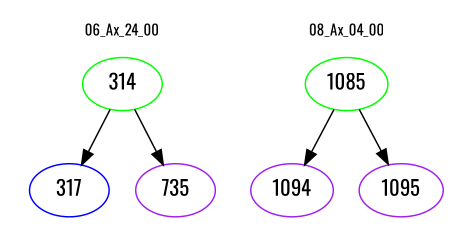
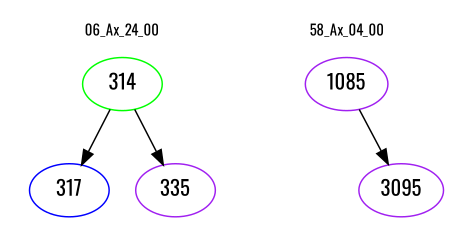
(347, 32) -> (347, 32)
(347, 84) -> (347, 84)
(176, 190) -> (176, 190)
(292, 190) -> none
(401, 190) -> (401, 190)
